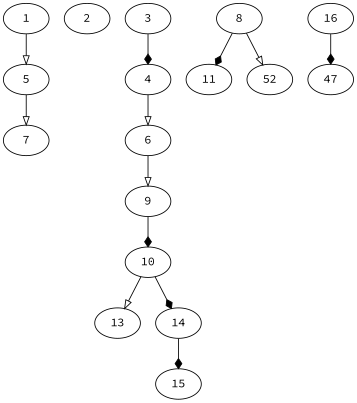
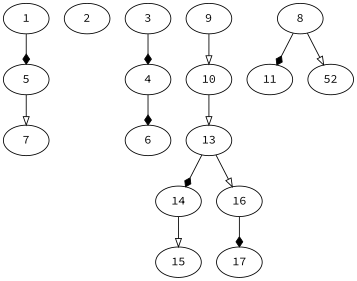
(26, 45) -> (26, 44)
(331, 80) -> (239, 262)
(148, 106) -> (148, 105)
(148, 167) -> none
none -> (222, 167)
(148, 227) -> (209, 45)
(161, 288) -> (196, 166)
(178, 349) -> (178, 228)
